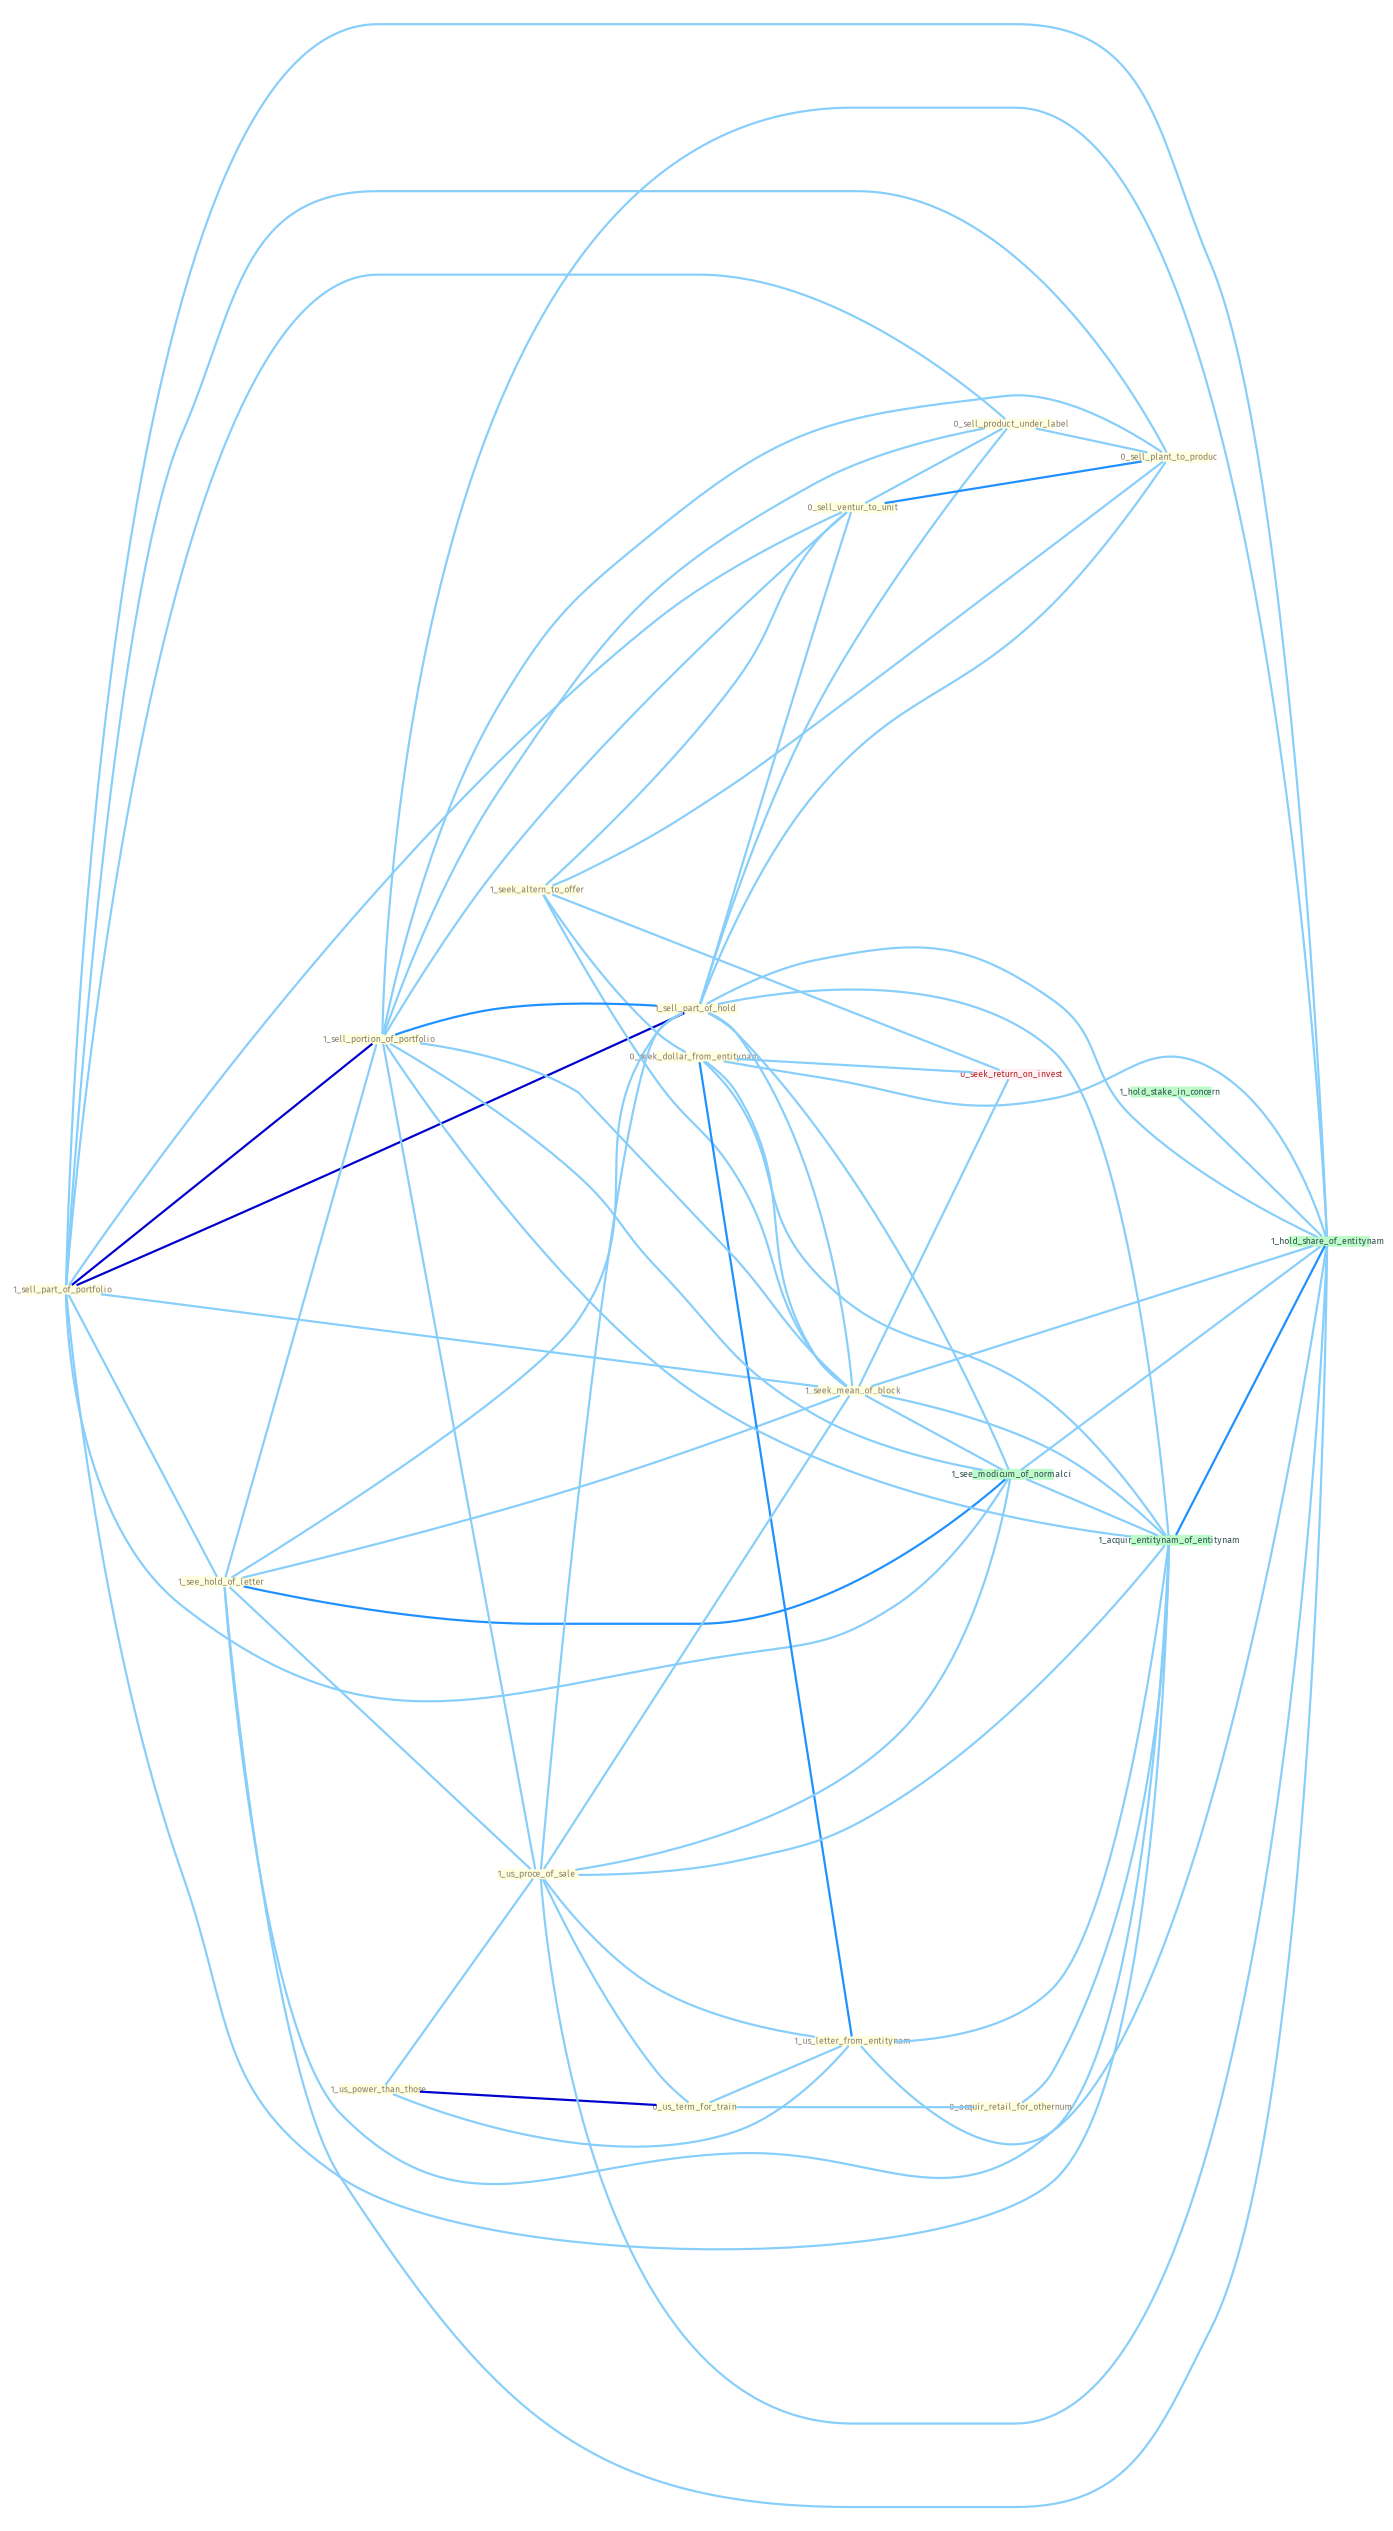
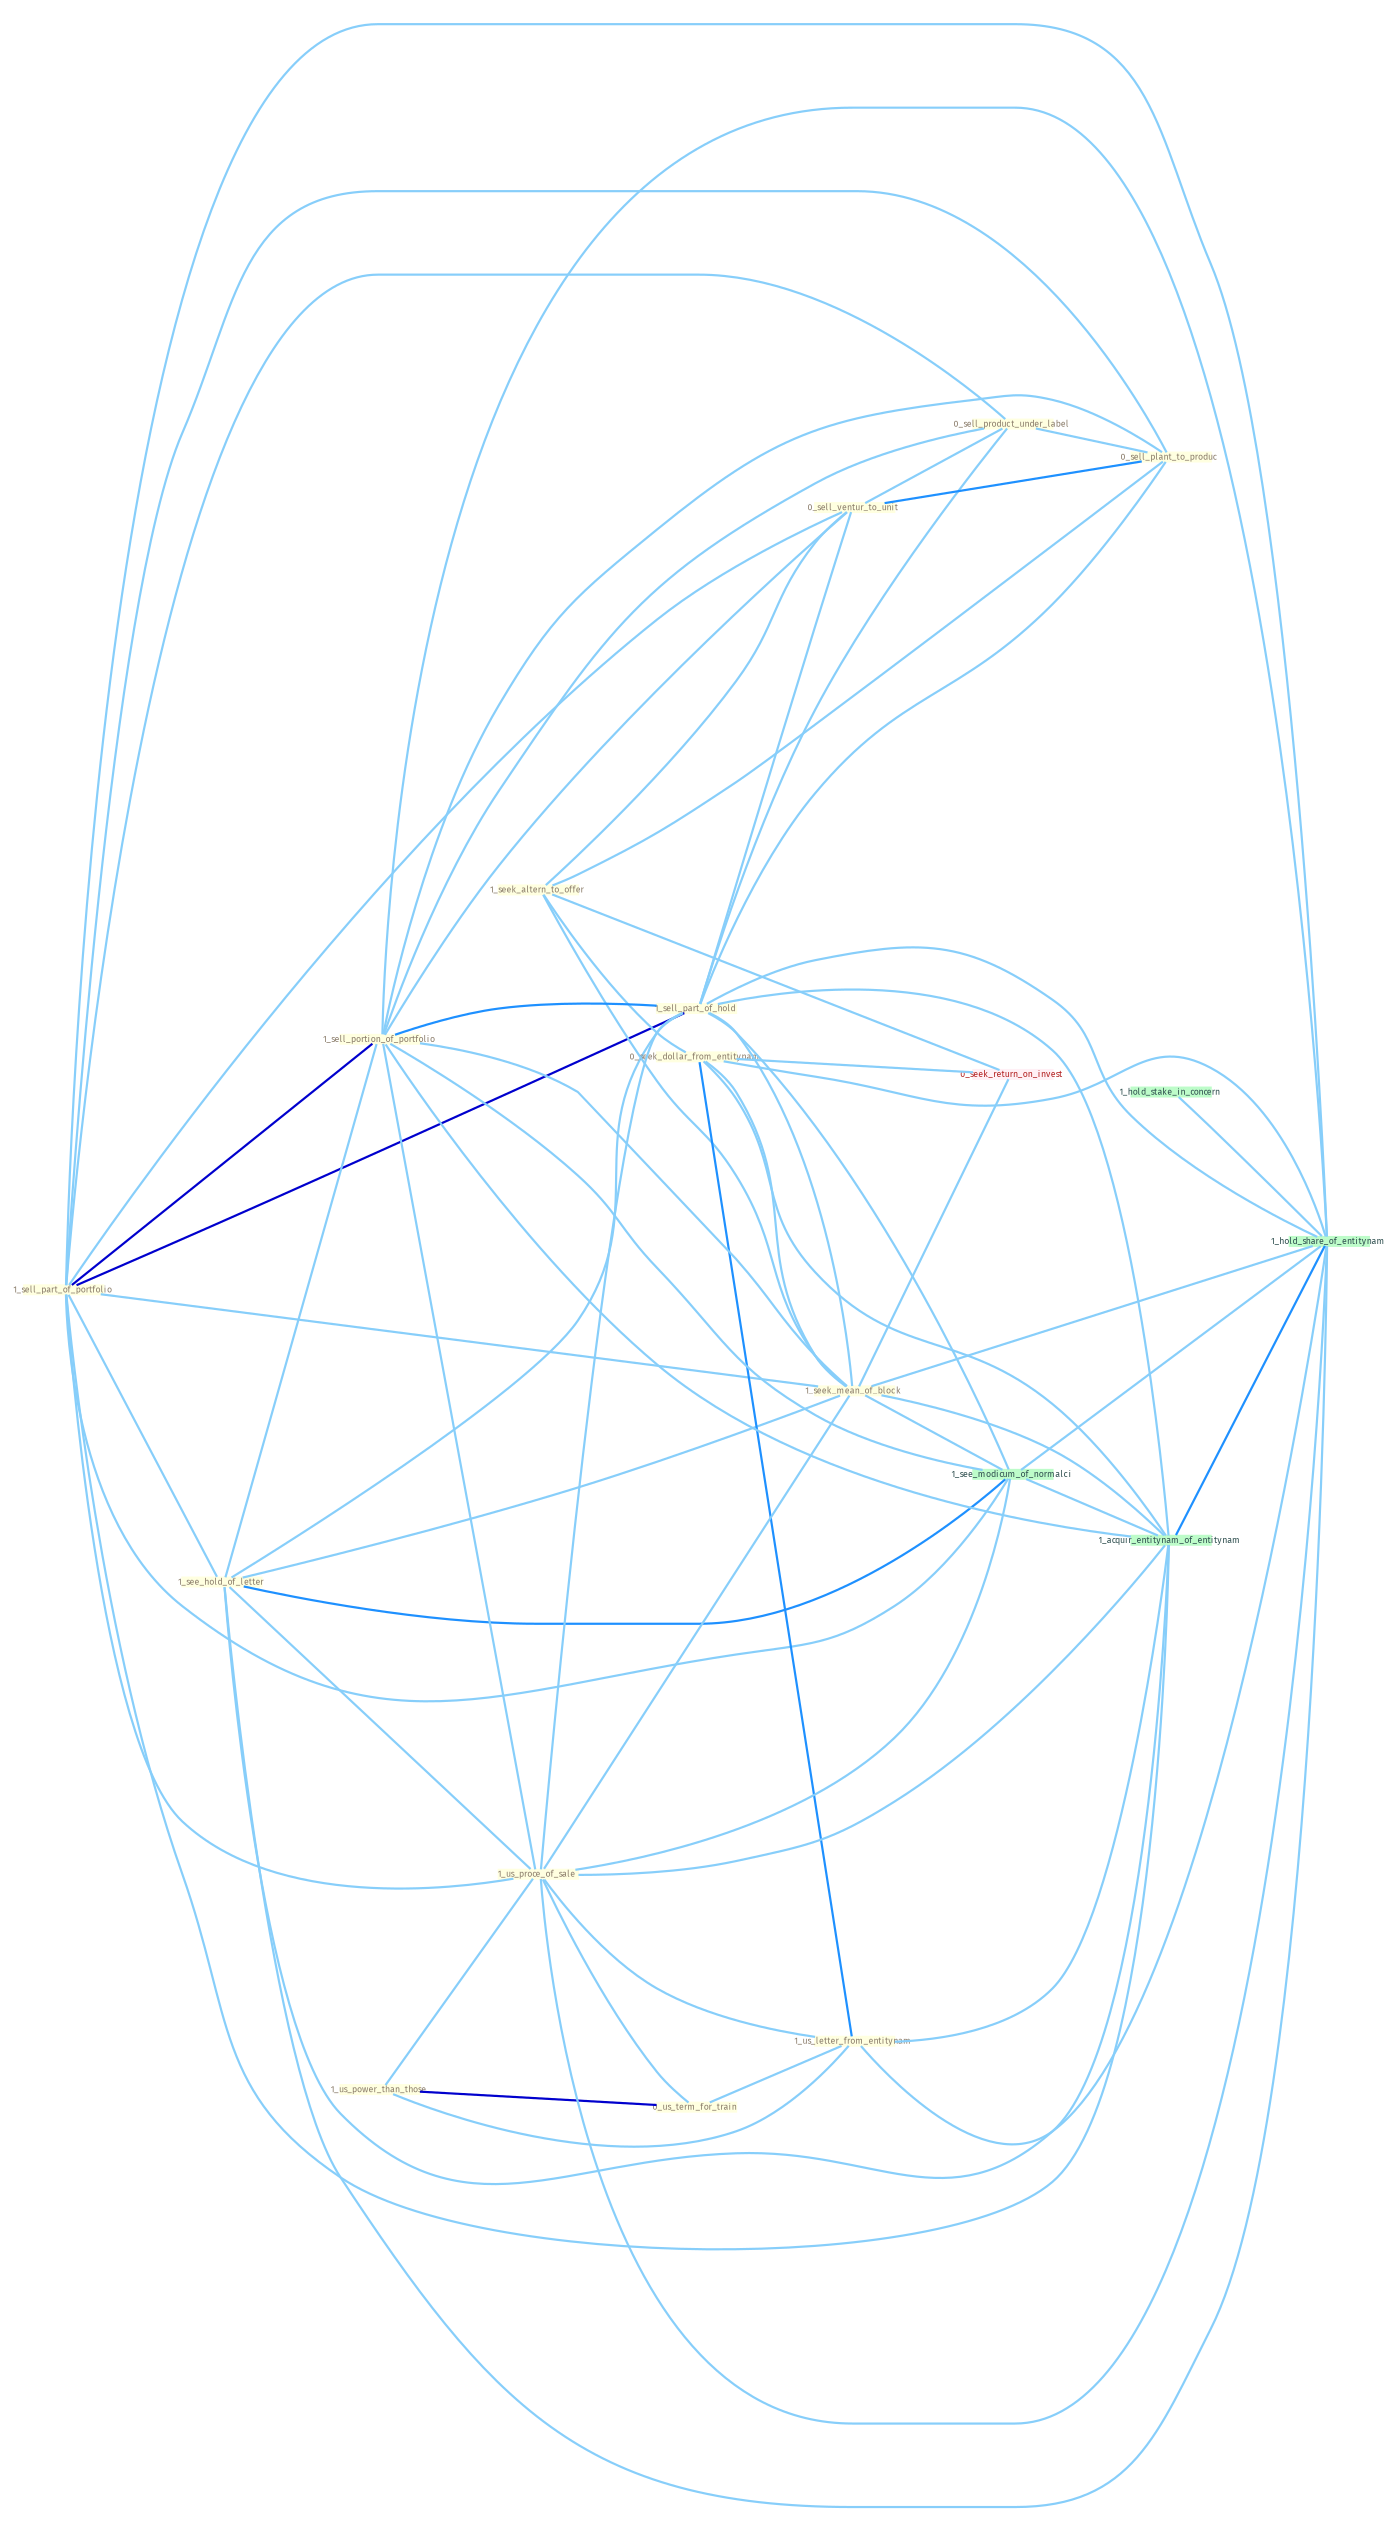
none -> (192, 1829)
(1013, 2107) -> none
